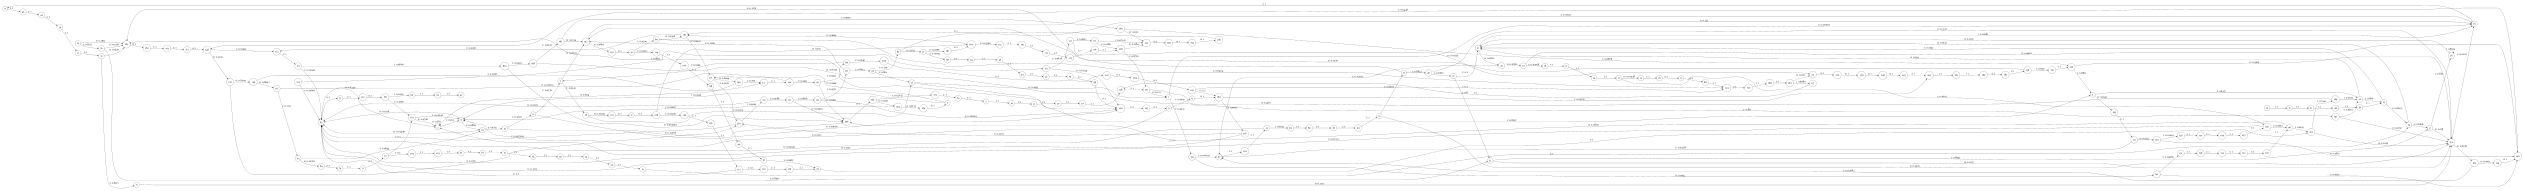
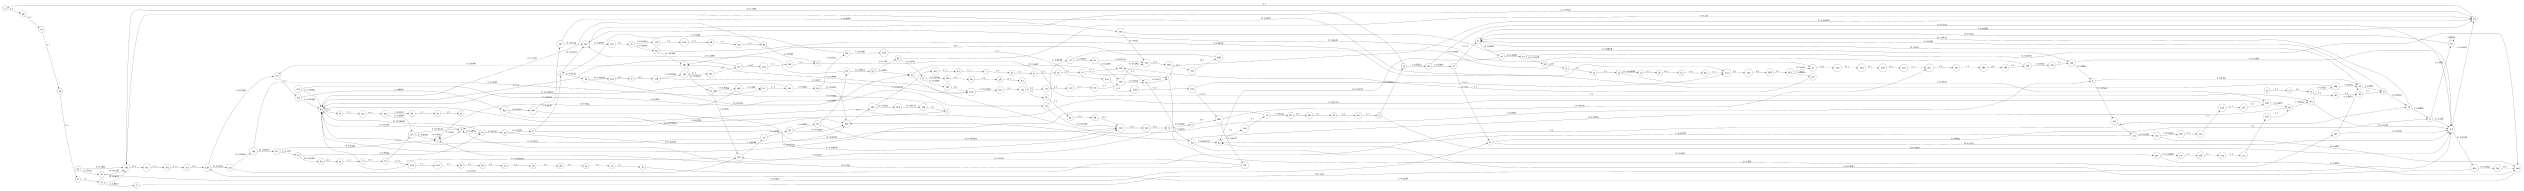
(679, 109) -> none
